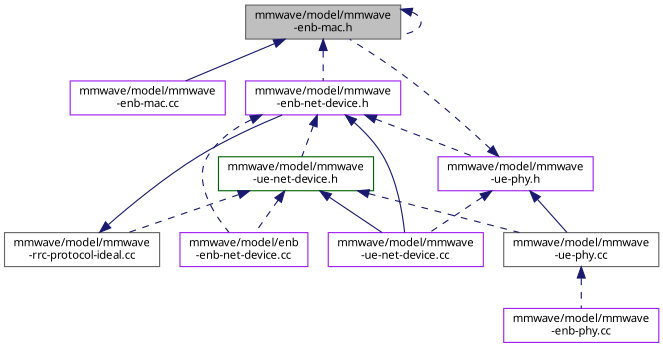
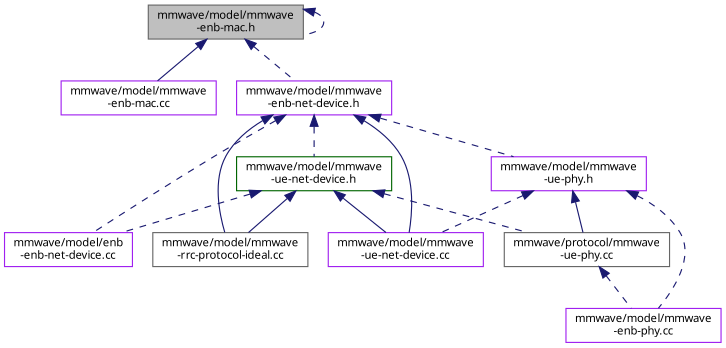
(423, 90) -> (684, 245)
(190, 162) -> (221, 168)
(184, 214) -> (268, 216)
(581, 250) -> (587, 250)
